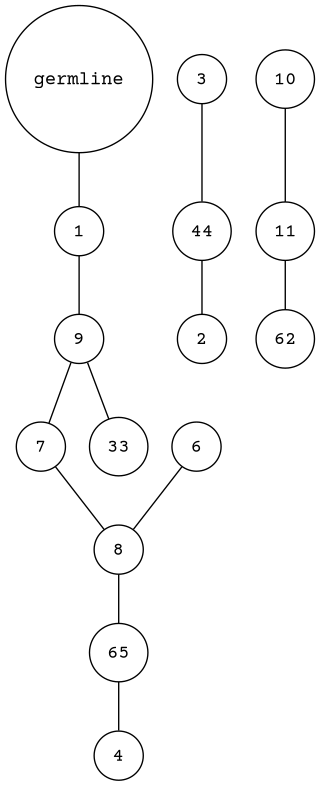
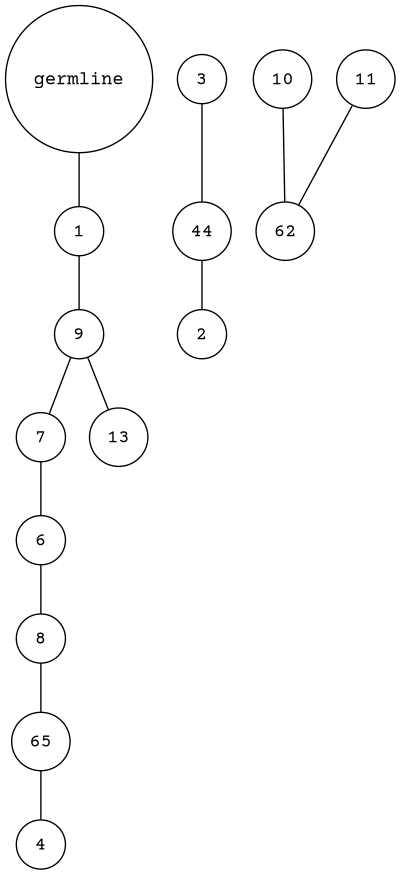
(285, 155) -> (284, 155)
(119, 447) -> (119, 437)
(80, 498) -> (41, 489)
